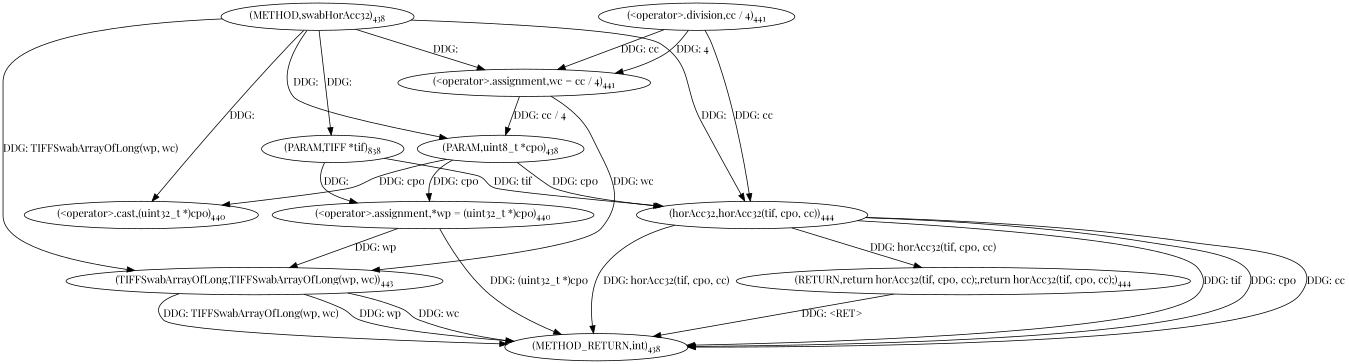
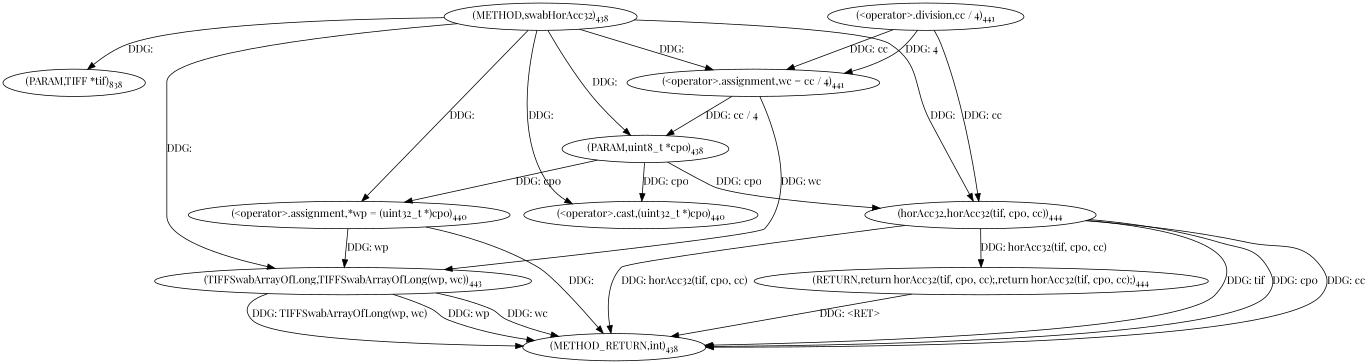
(91, 149) -> (181, 149)
(323, 187) -> (448, 113)
(517, 191) -> none
(539, 281) -> (583, 281)
